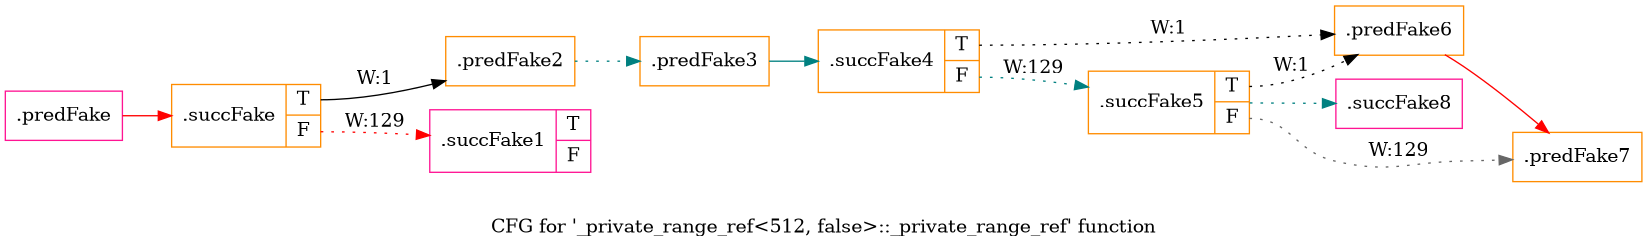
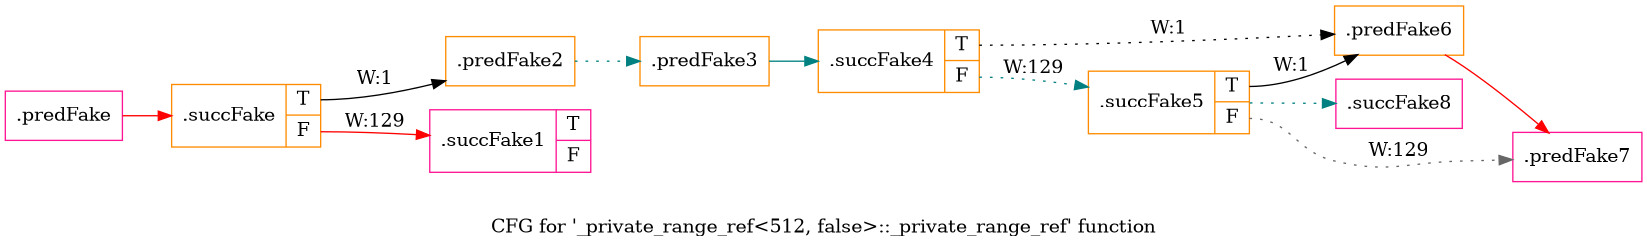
(1299, 79) -> (1299, 79)
(368, 133) -> (368, 133)
(1577, 157) -> (1577, 157)
